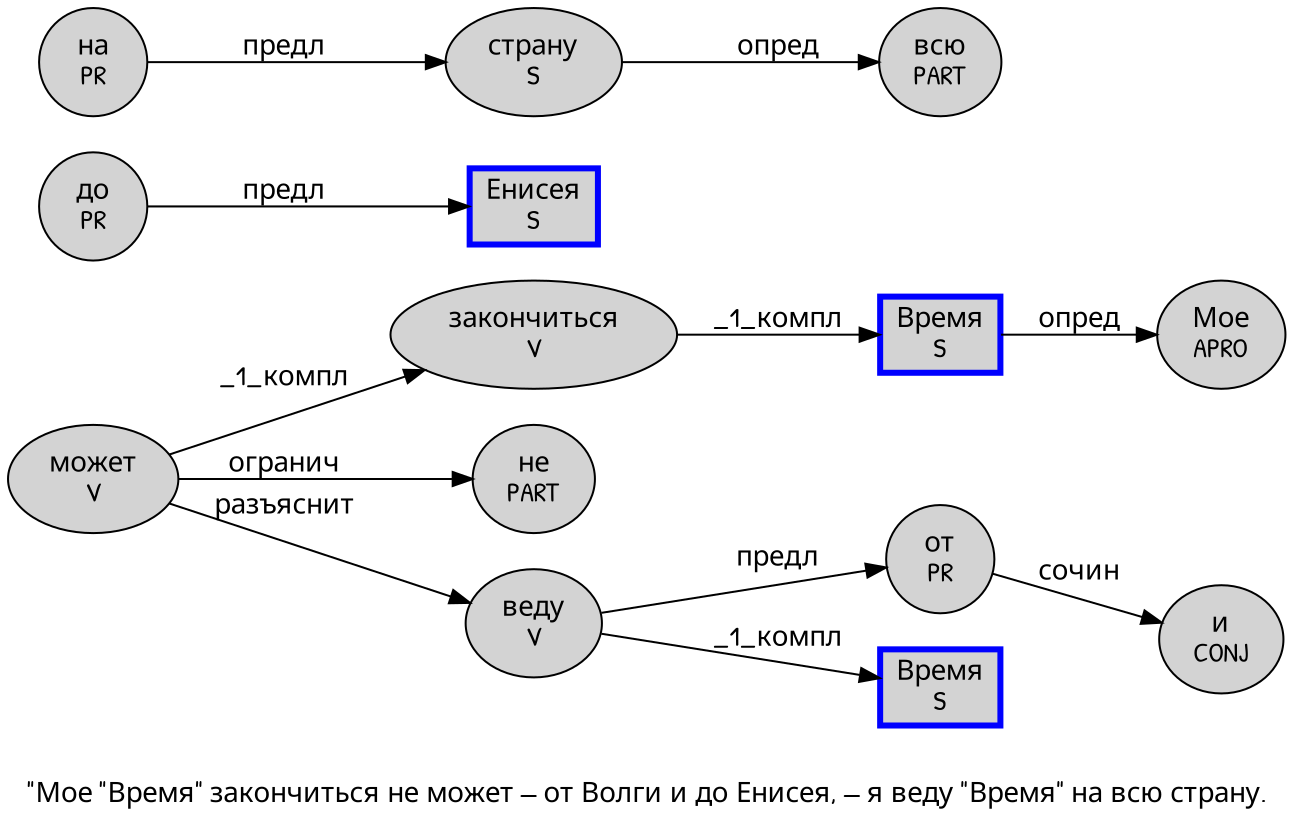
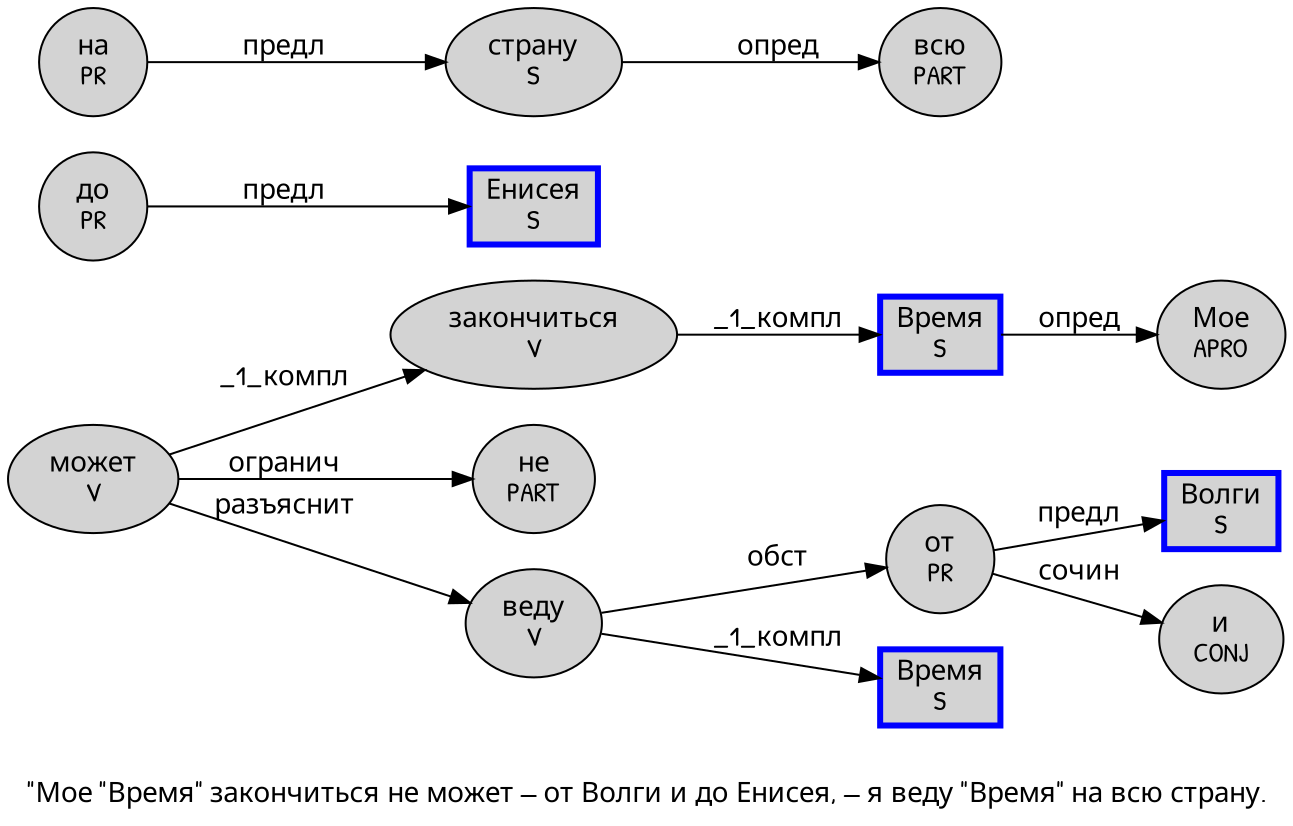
none -> (1221, 511)
(778, 558) -> (778, 558)
